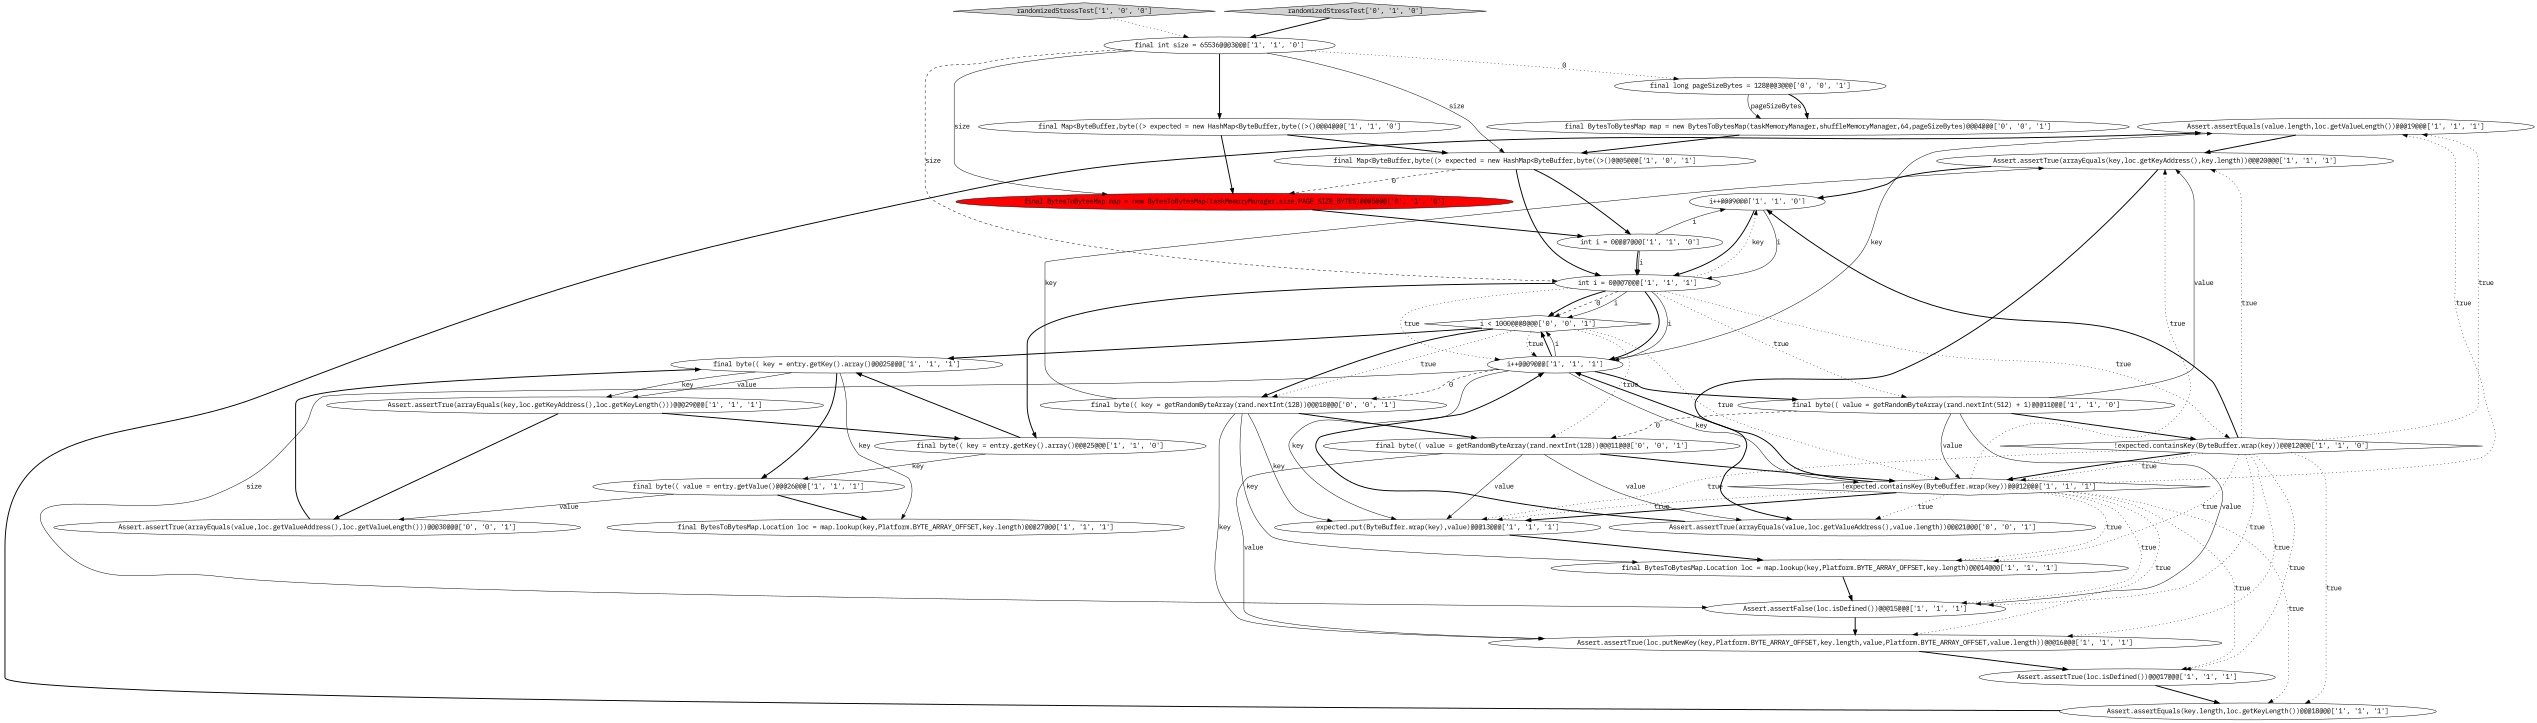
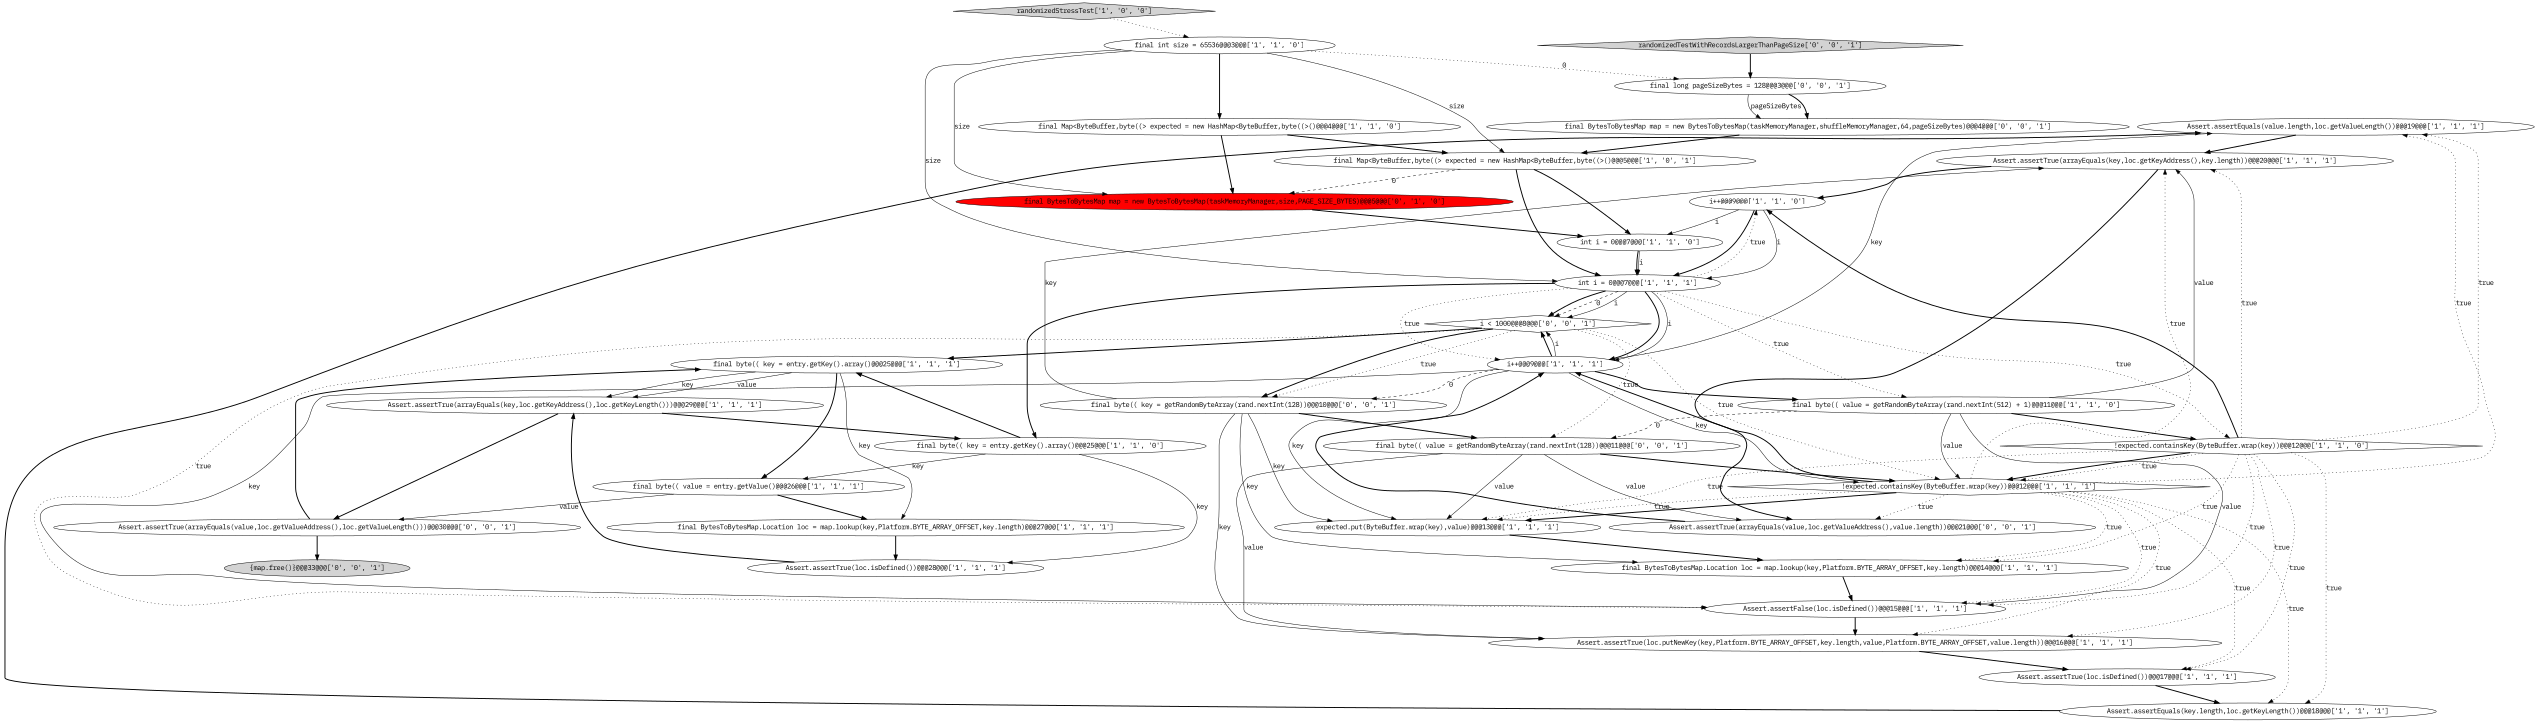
(1355, 11) -> none
none -> (1750, 45)
(1687, 220) -> (1706, 222)
(1758, 242) -> (1758, 242)
(1077, 244) -> (1077, 244)
(1527, 343) -> (103, 589)
(254, 487) -> (254, 487)
none -> (317, 568)
none -> (896, 568)
